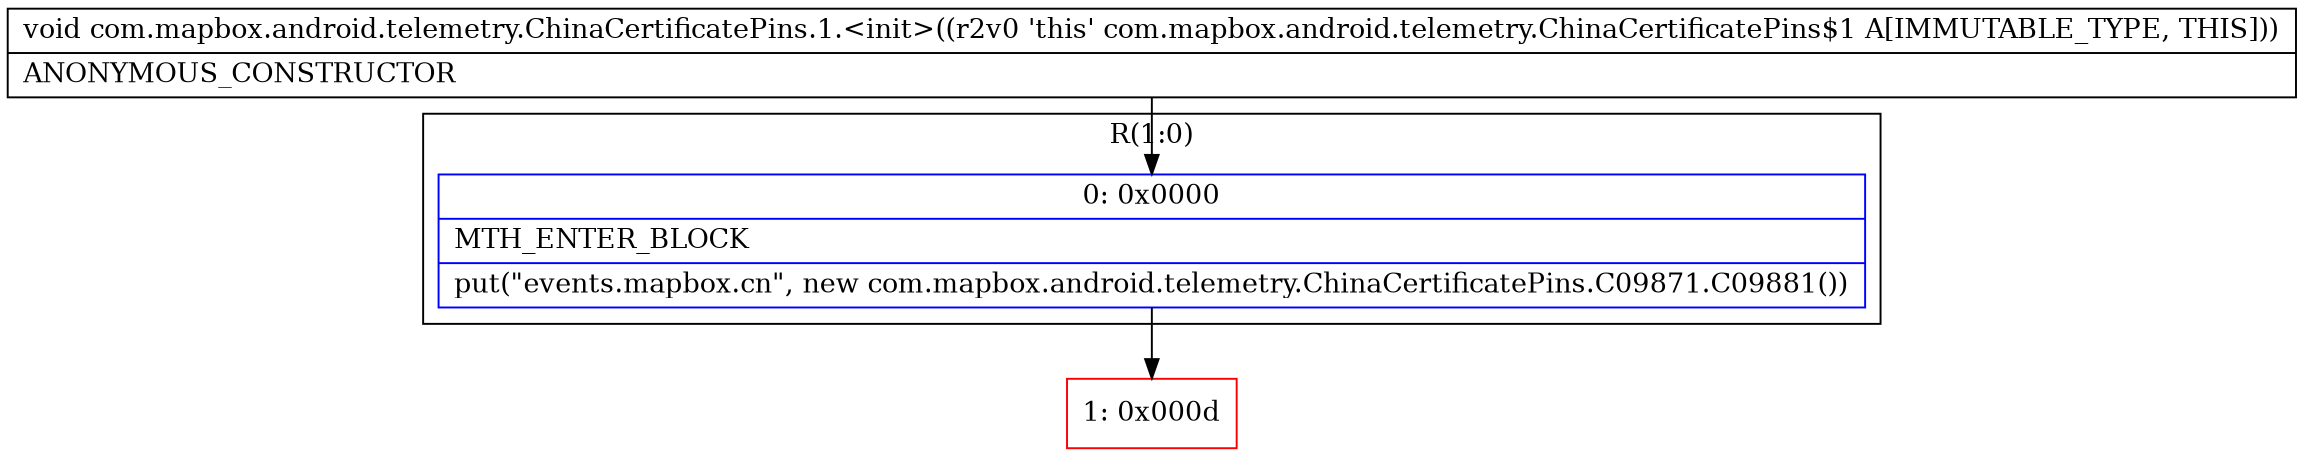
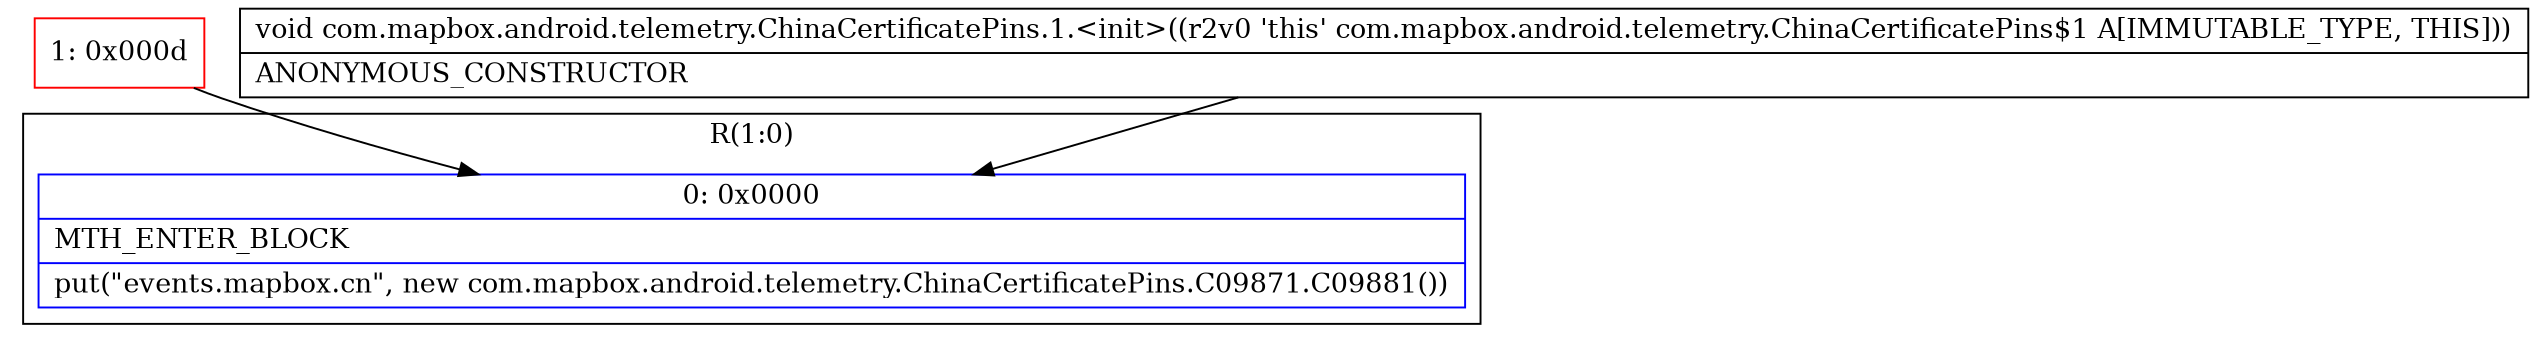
(1152, 336) -> (326, 132)
